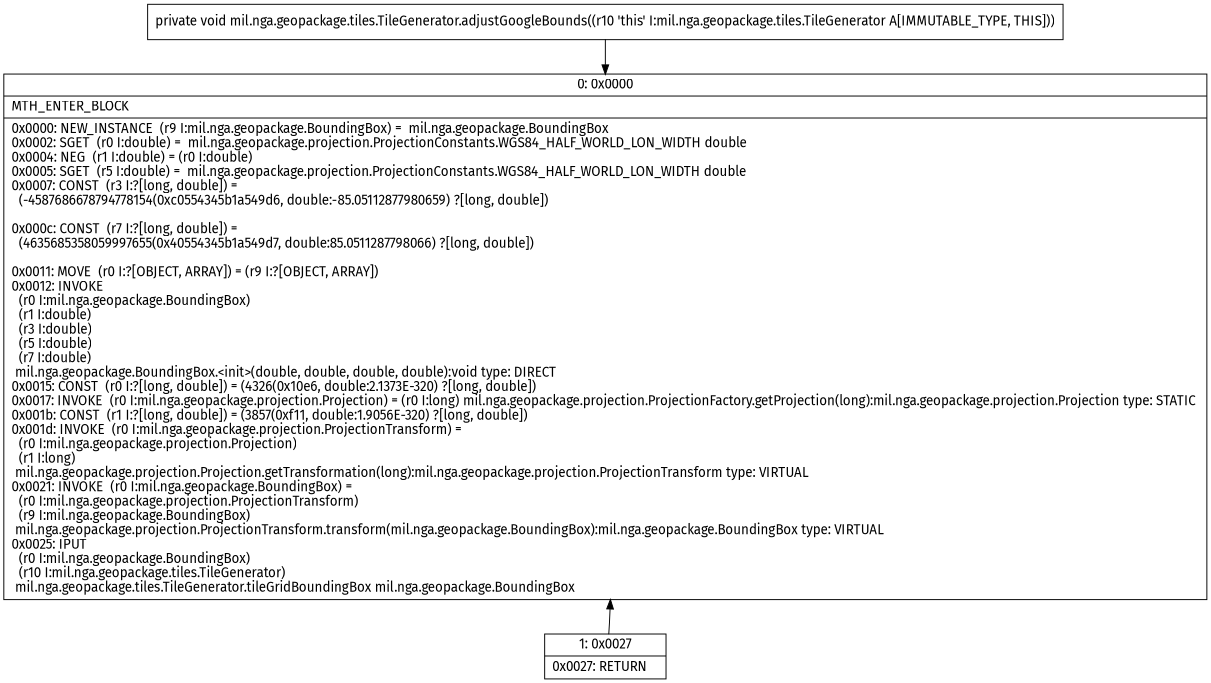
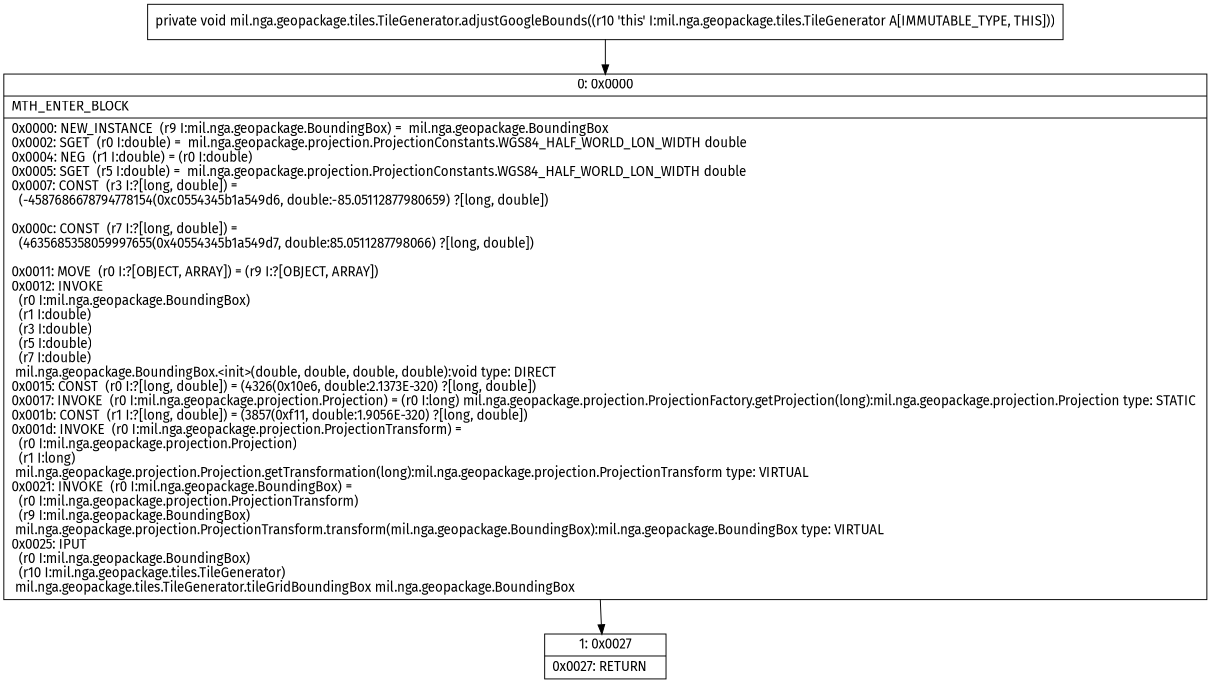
(610, 622) -> (601, 612)
